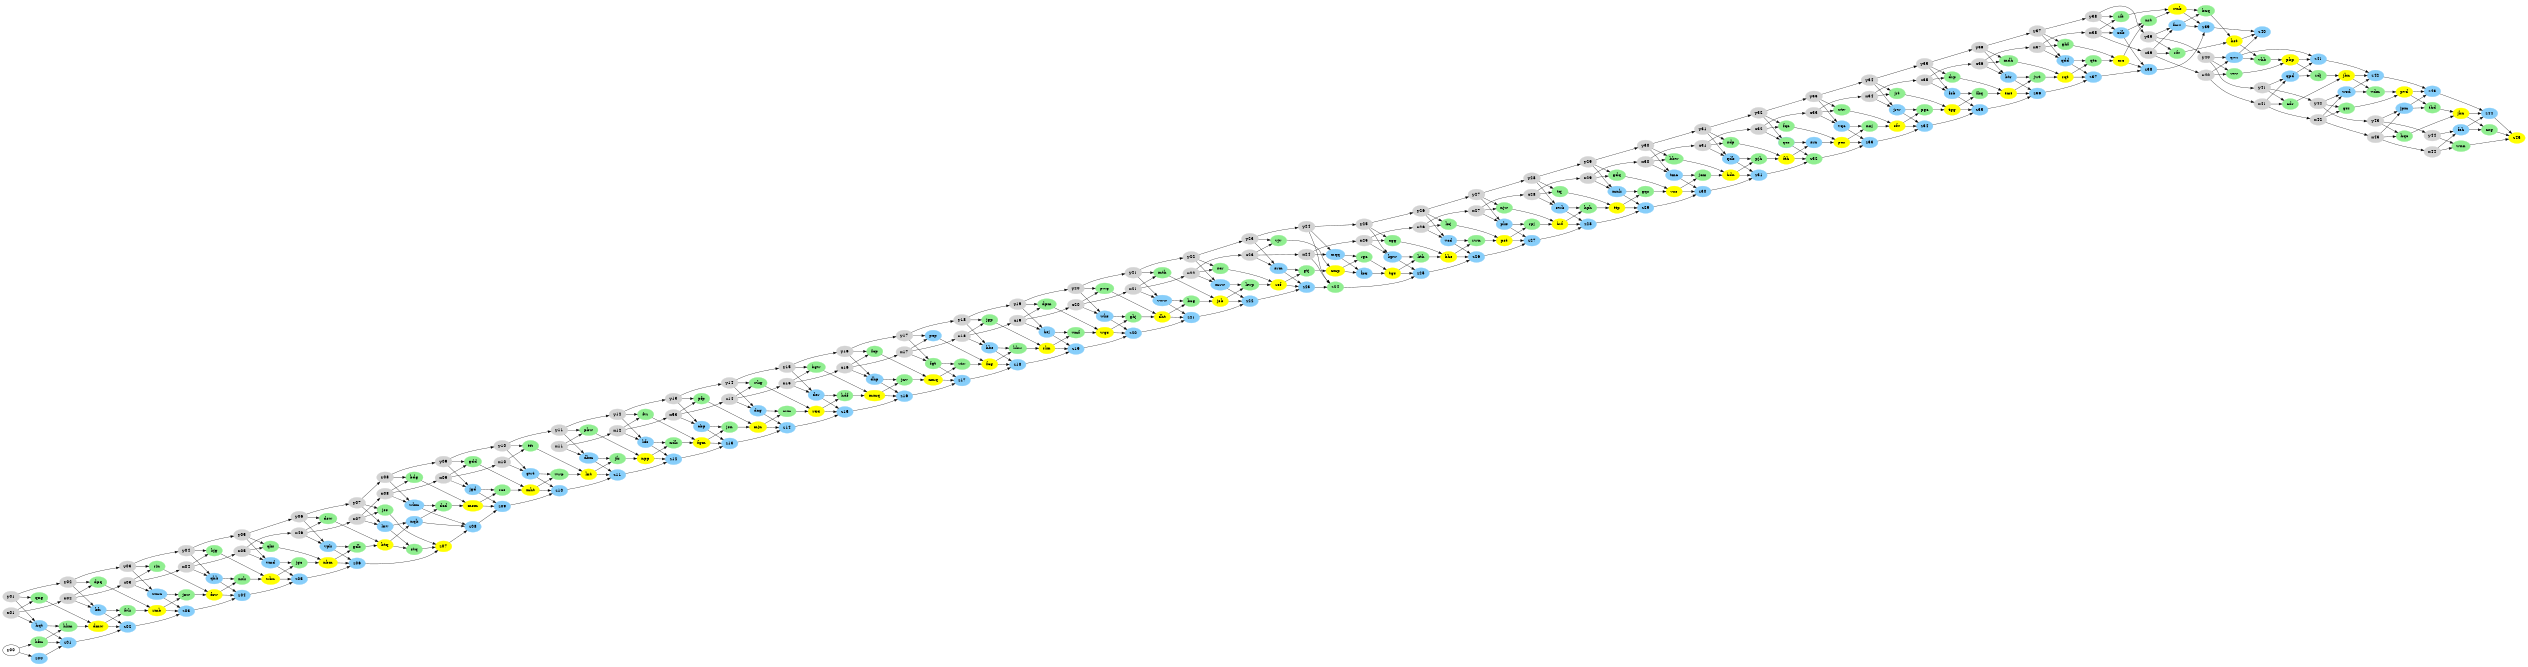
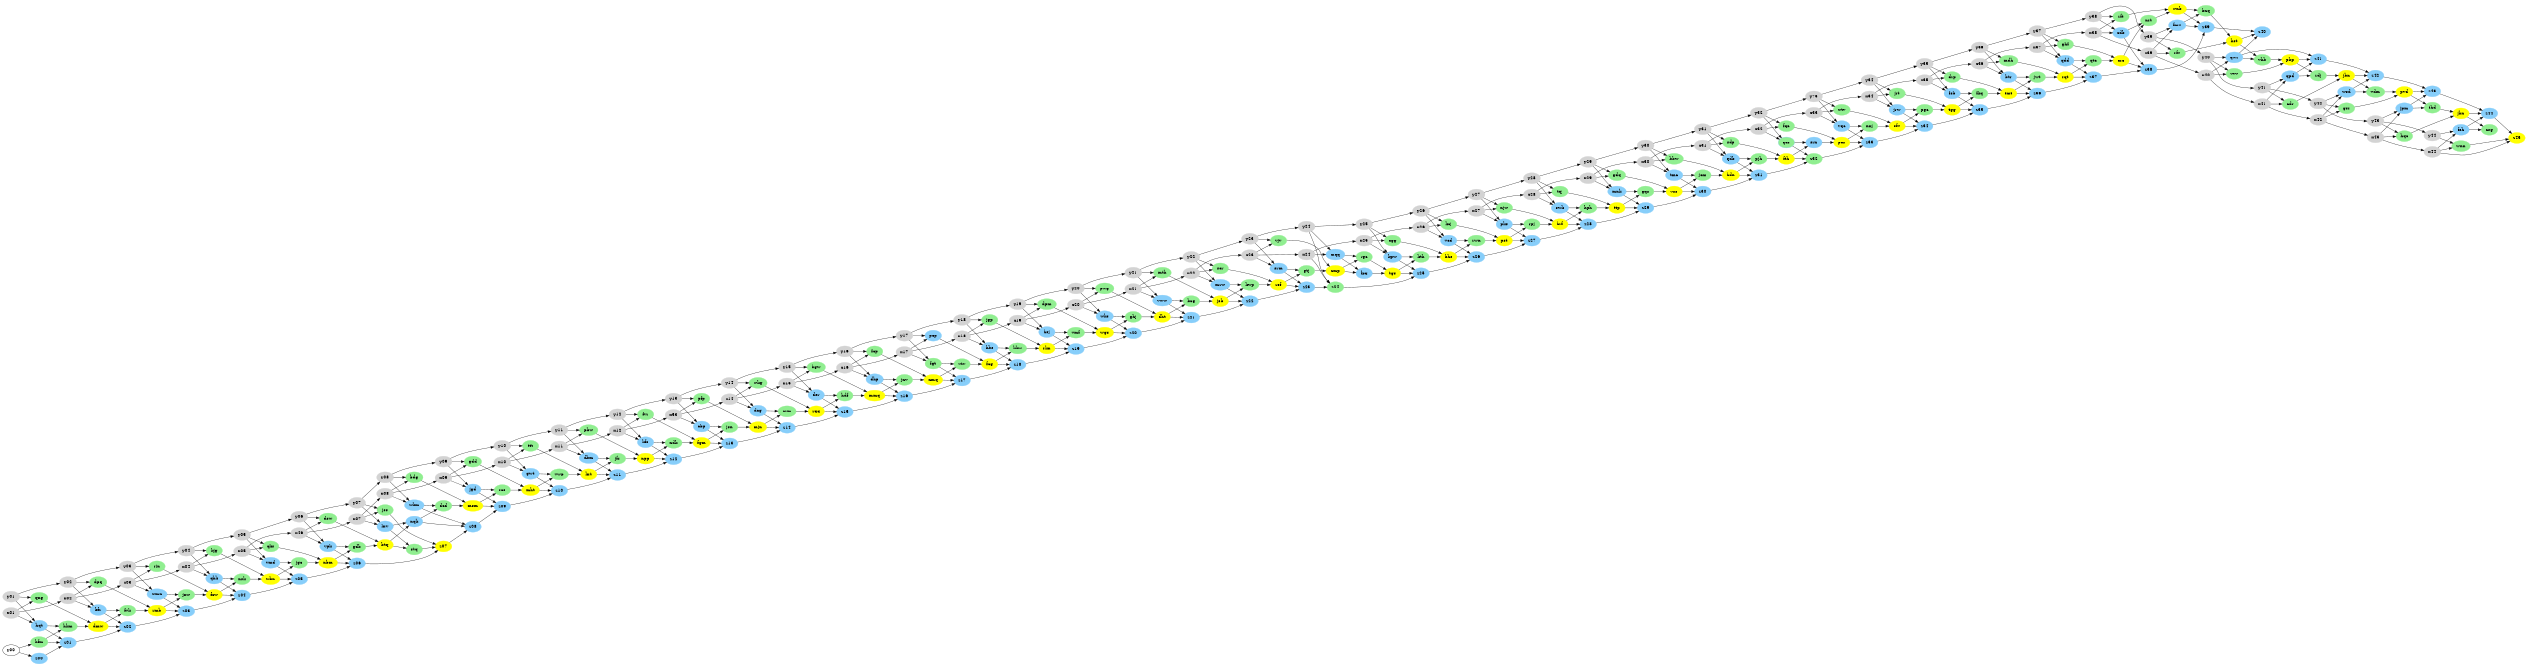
(1814, 96) -> (1814, 96)
(2502, 133) -> (2475, 153)
none -> (530, 457)
